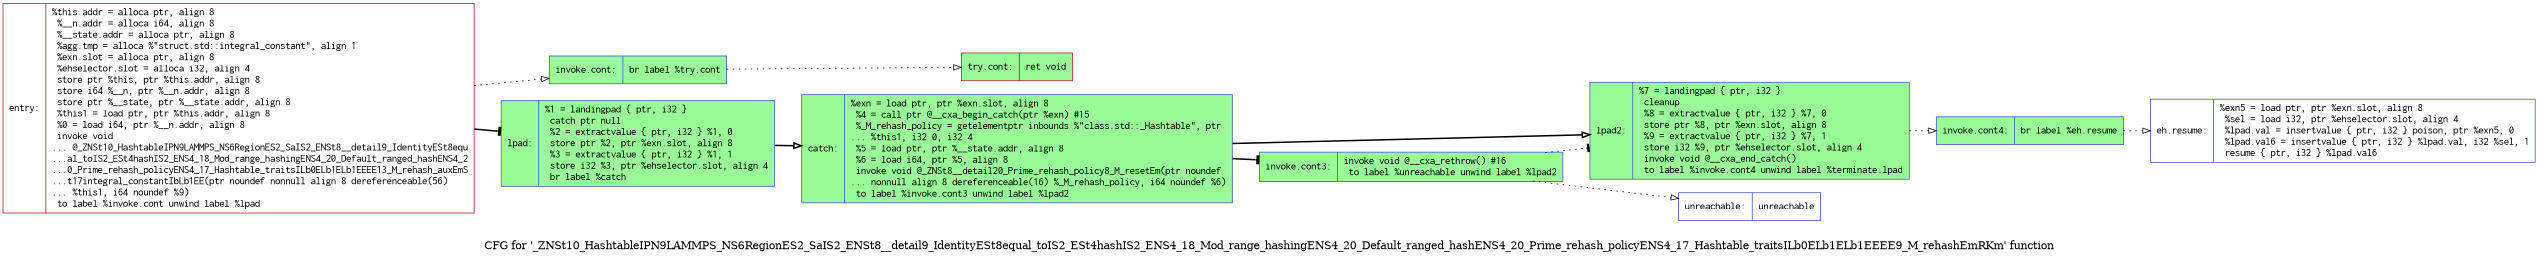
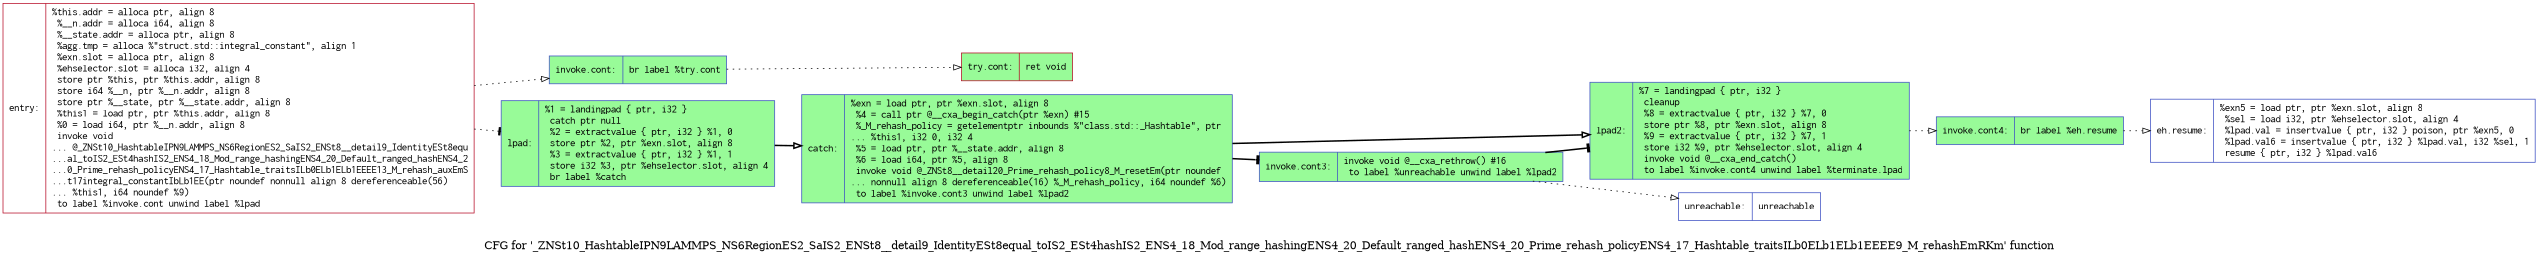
(486, 130) -> (486, 130)
(1566, 150) -> (1566, 150)
